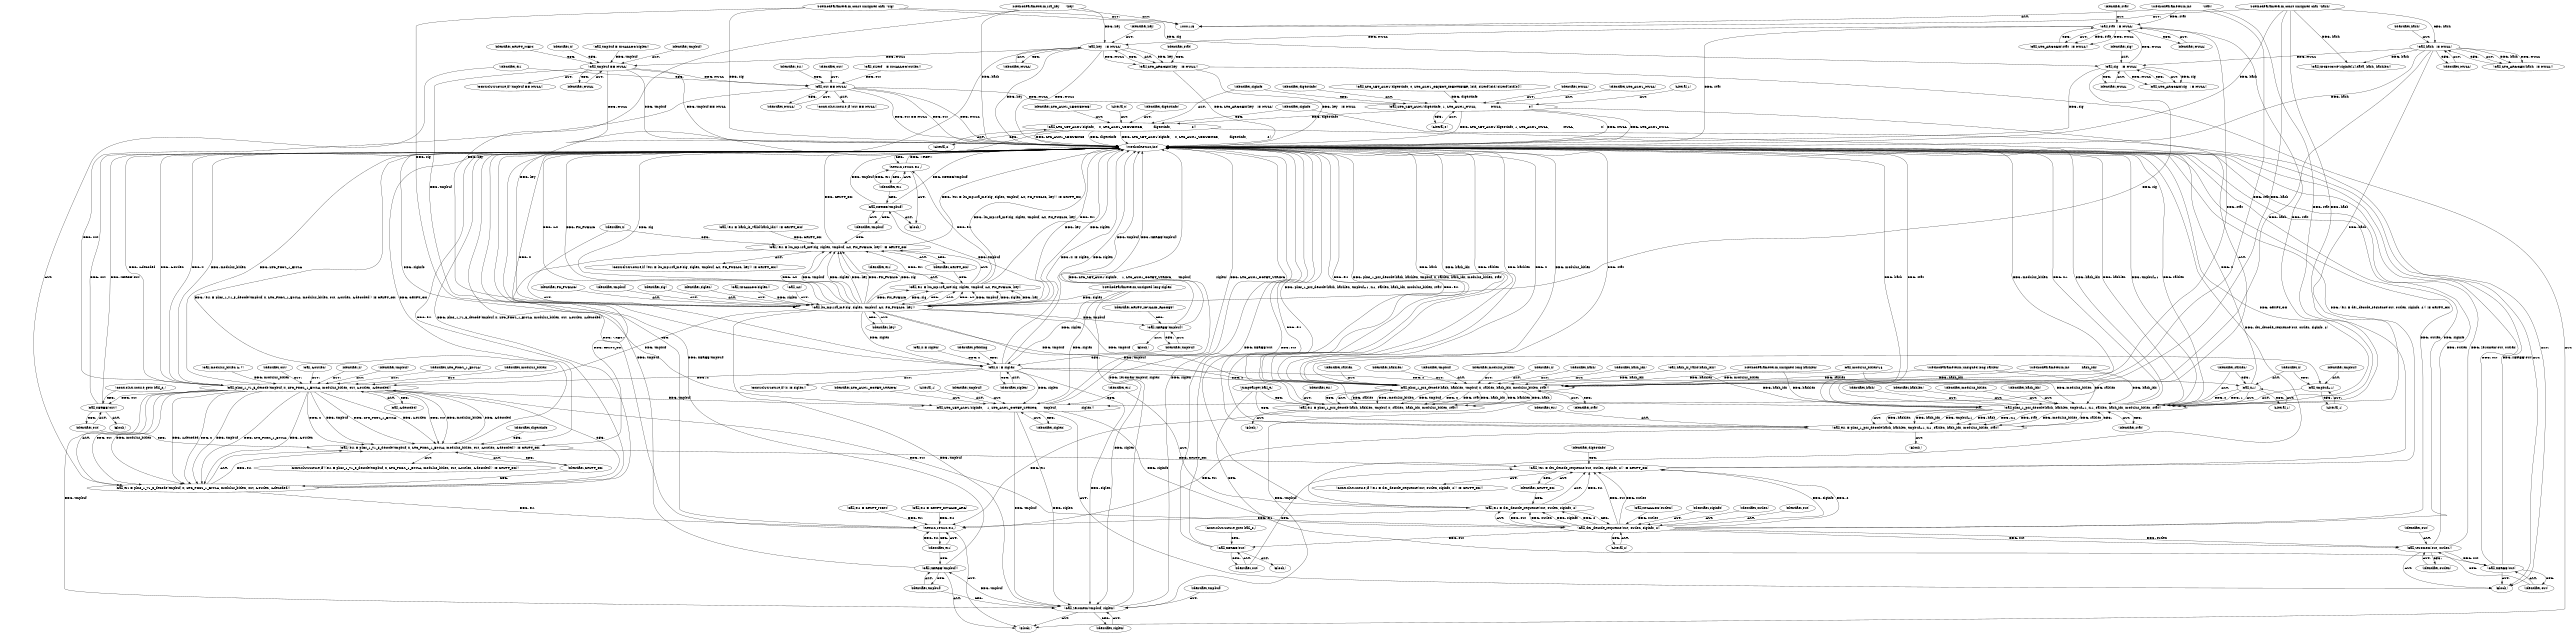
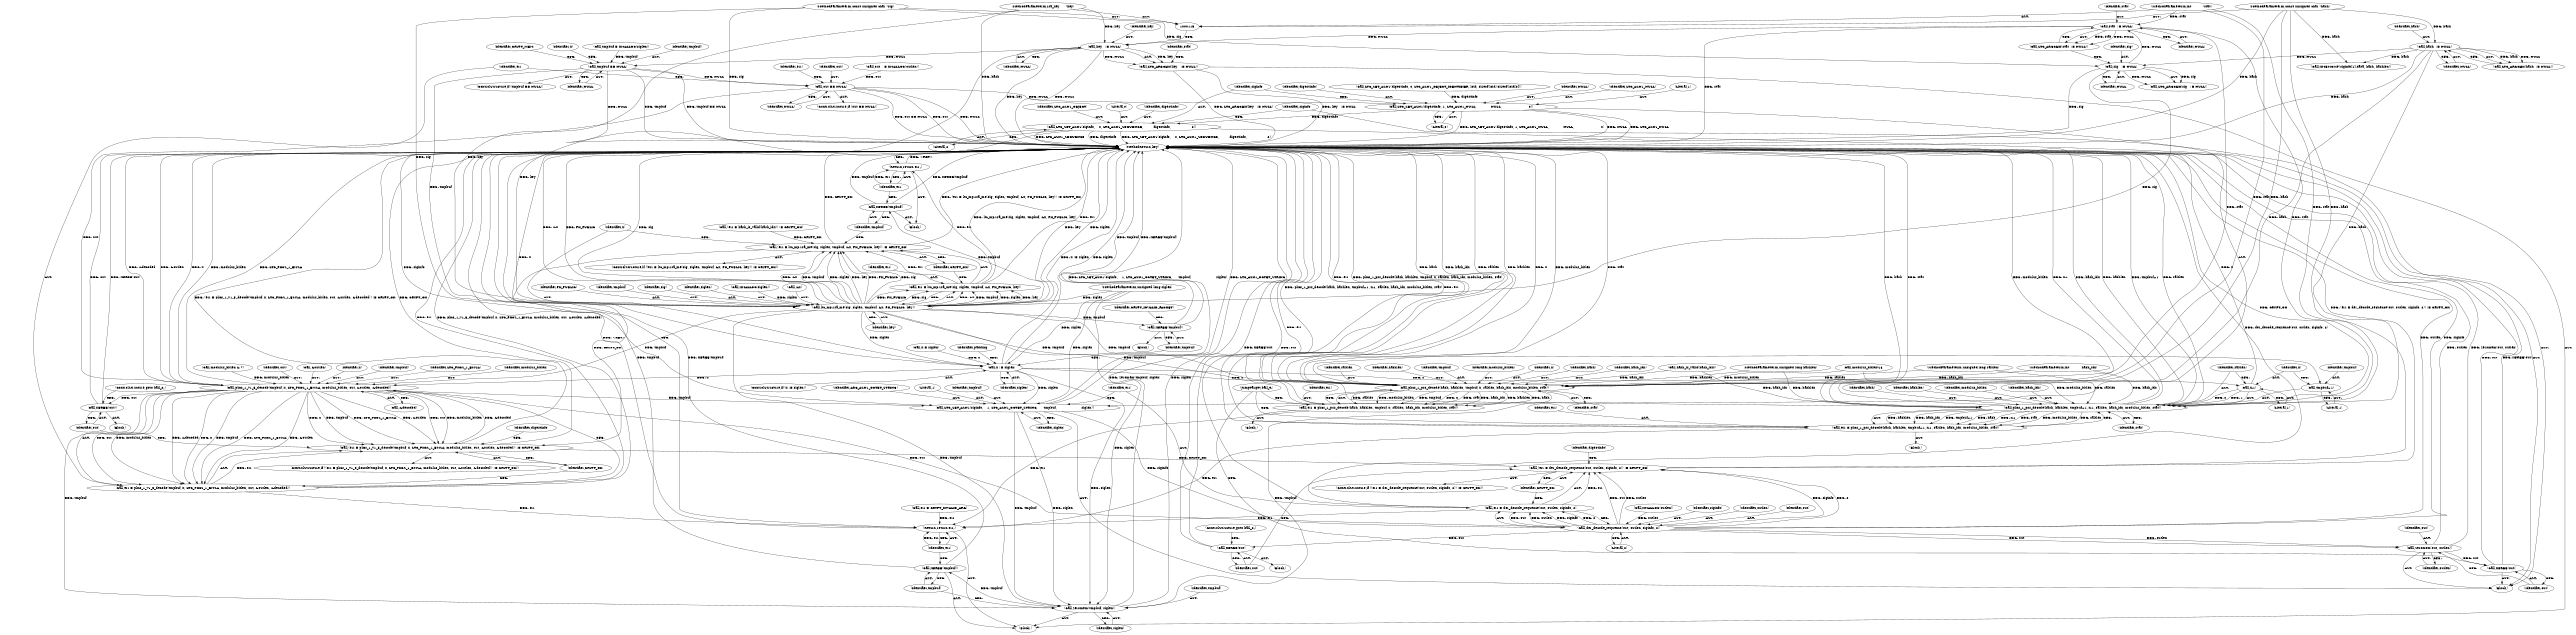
(2442, 27) -> (2442, 27)
(1130, 59) -> (1169, 41)
(893, 67) -> (893, 67)
(2153, 76) -> (2089, 57)
(1062, 107) -> (1062, 107)
(1142, 147) -> (1142, 147)
(896, 377) -> (895, 381)
(866, 388) -> (866, 388)
(868, 508) -> none
